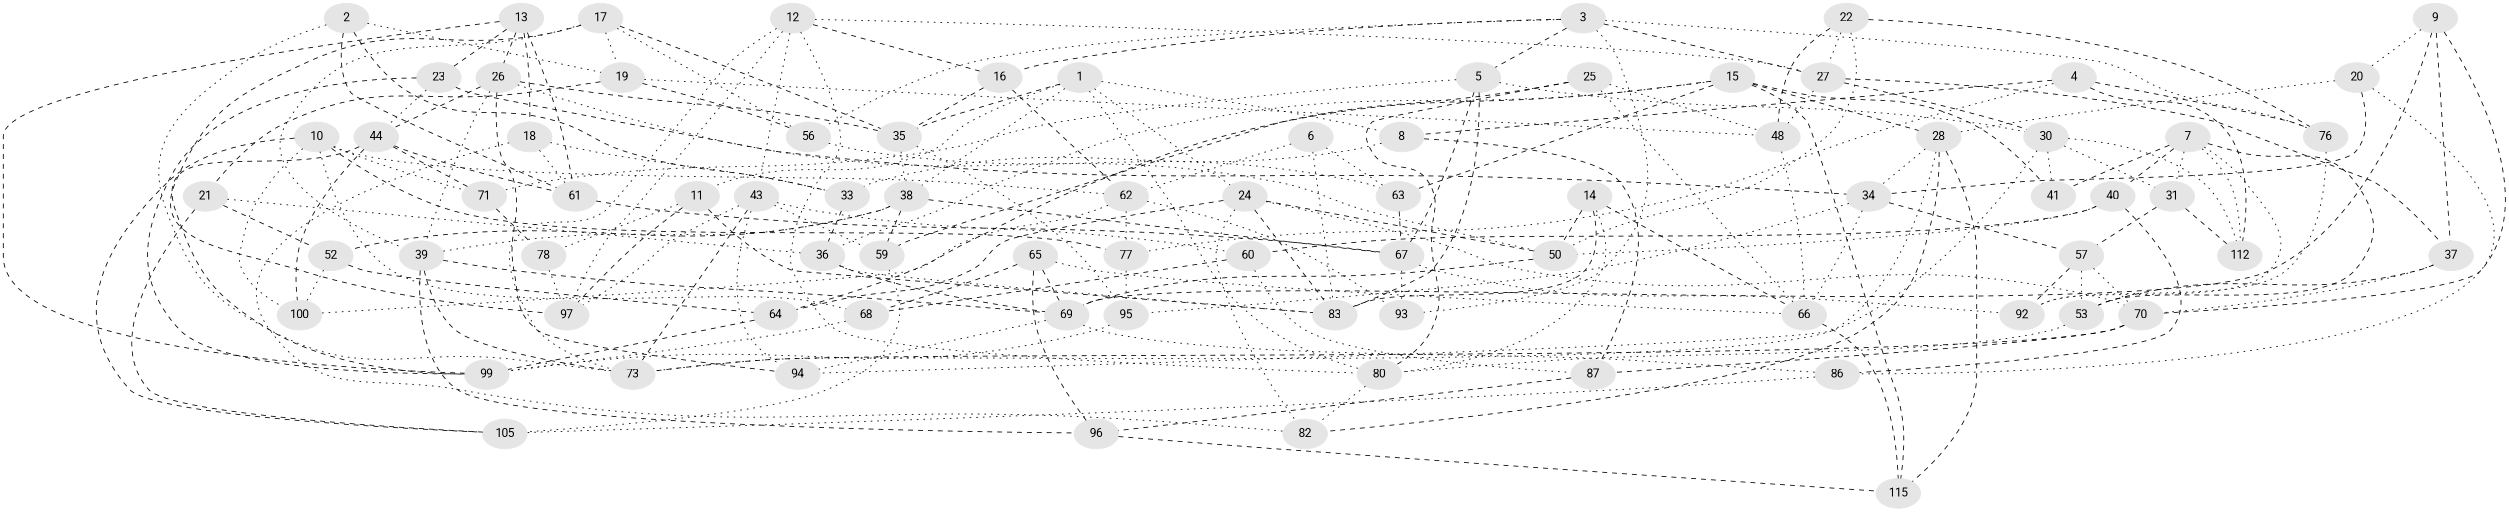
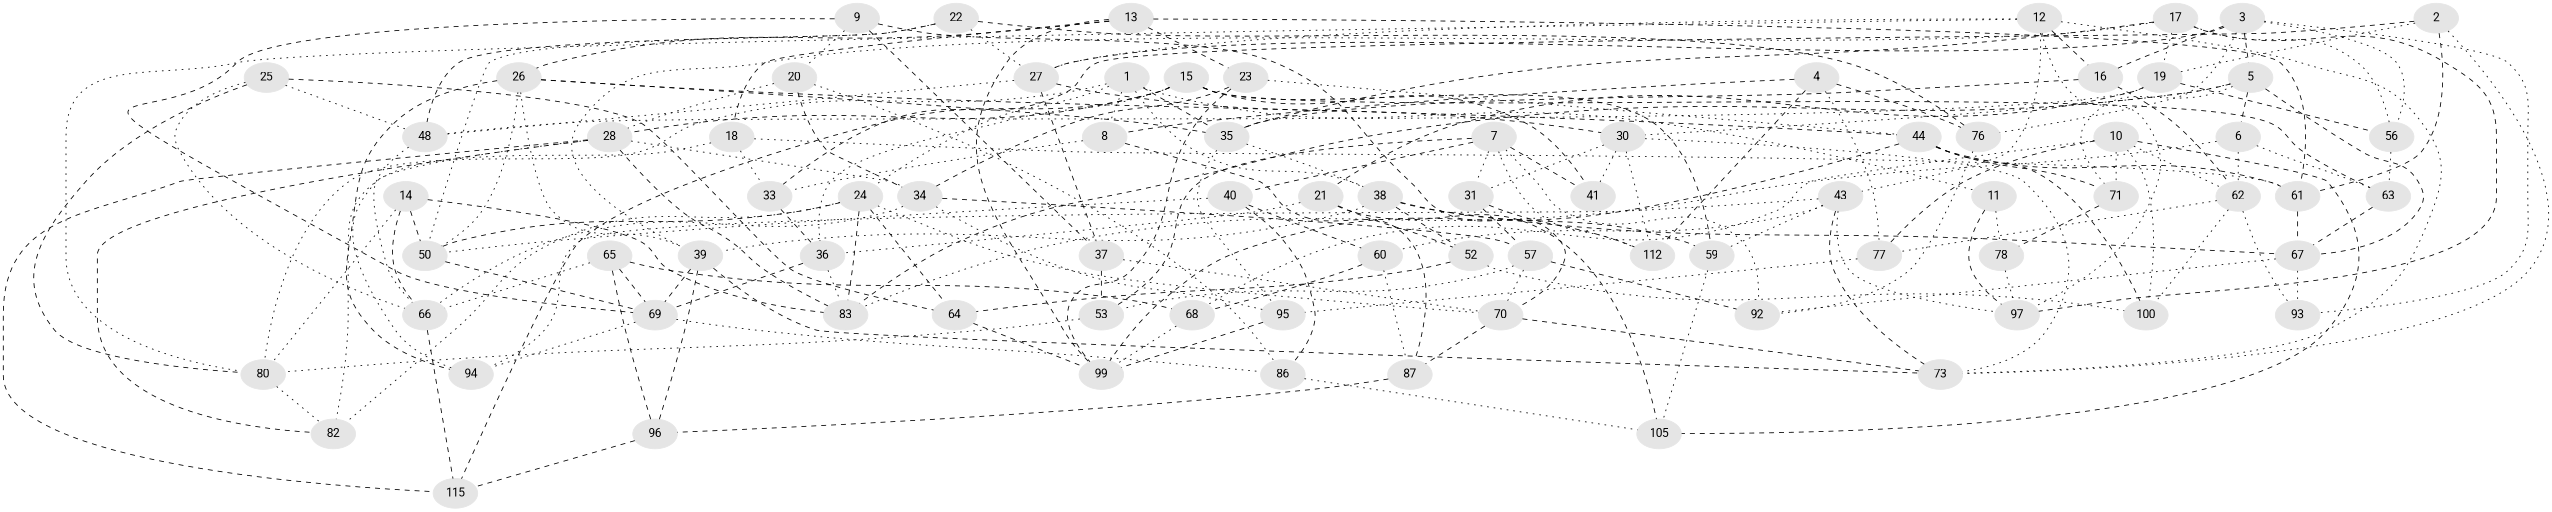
none -> (2244, 107)
(1000, 288) -> (719, 234)
(750, 355) -> (1199, 343)
